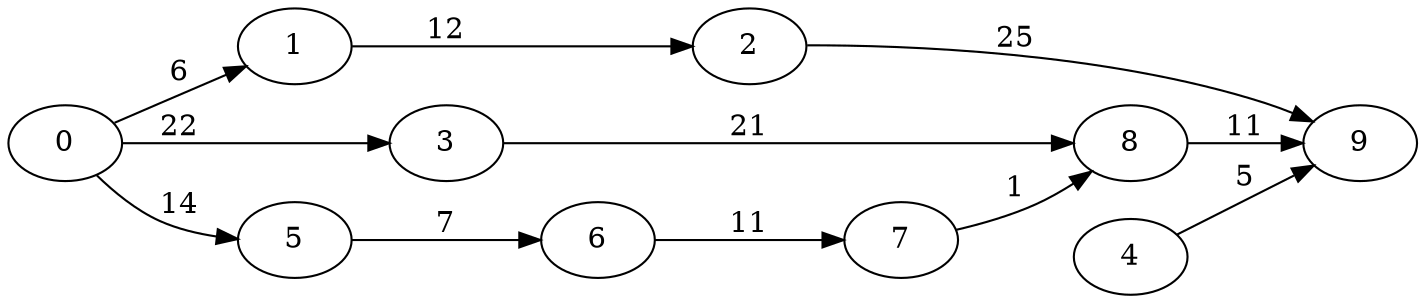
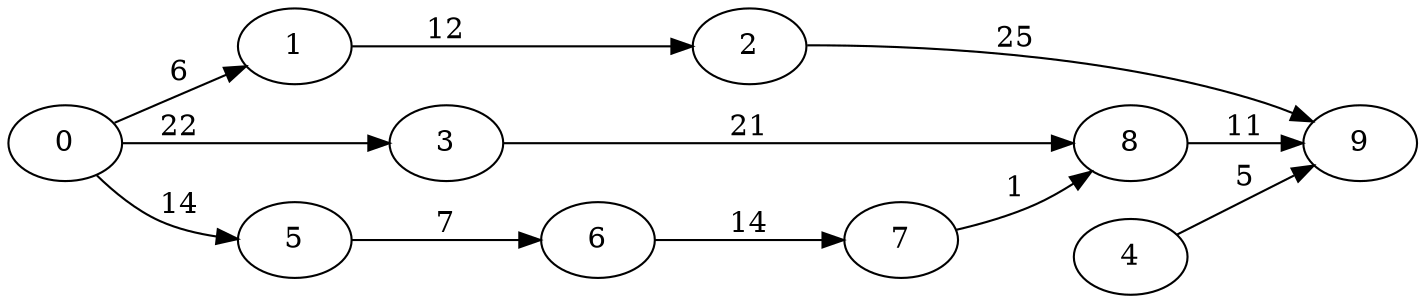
(750, 224) -> (750, 224)
